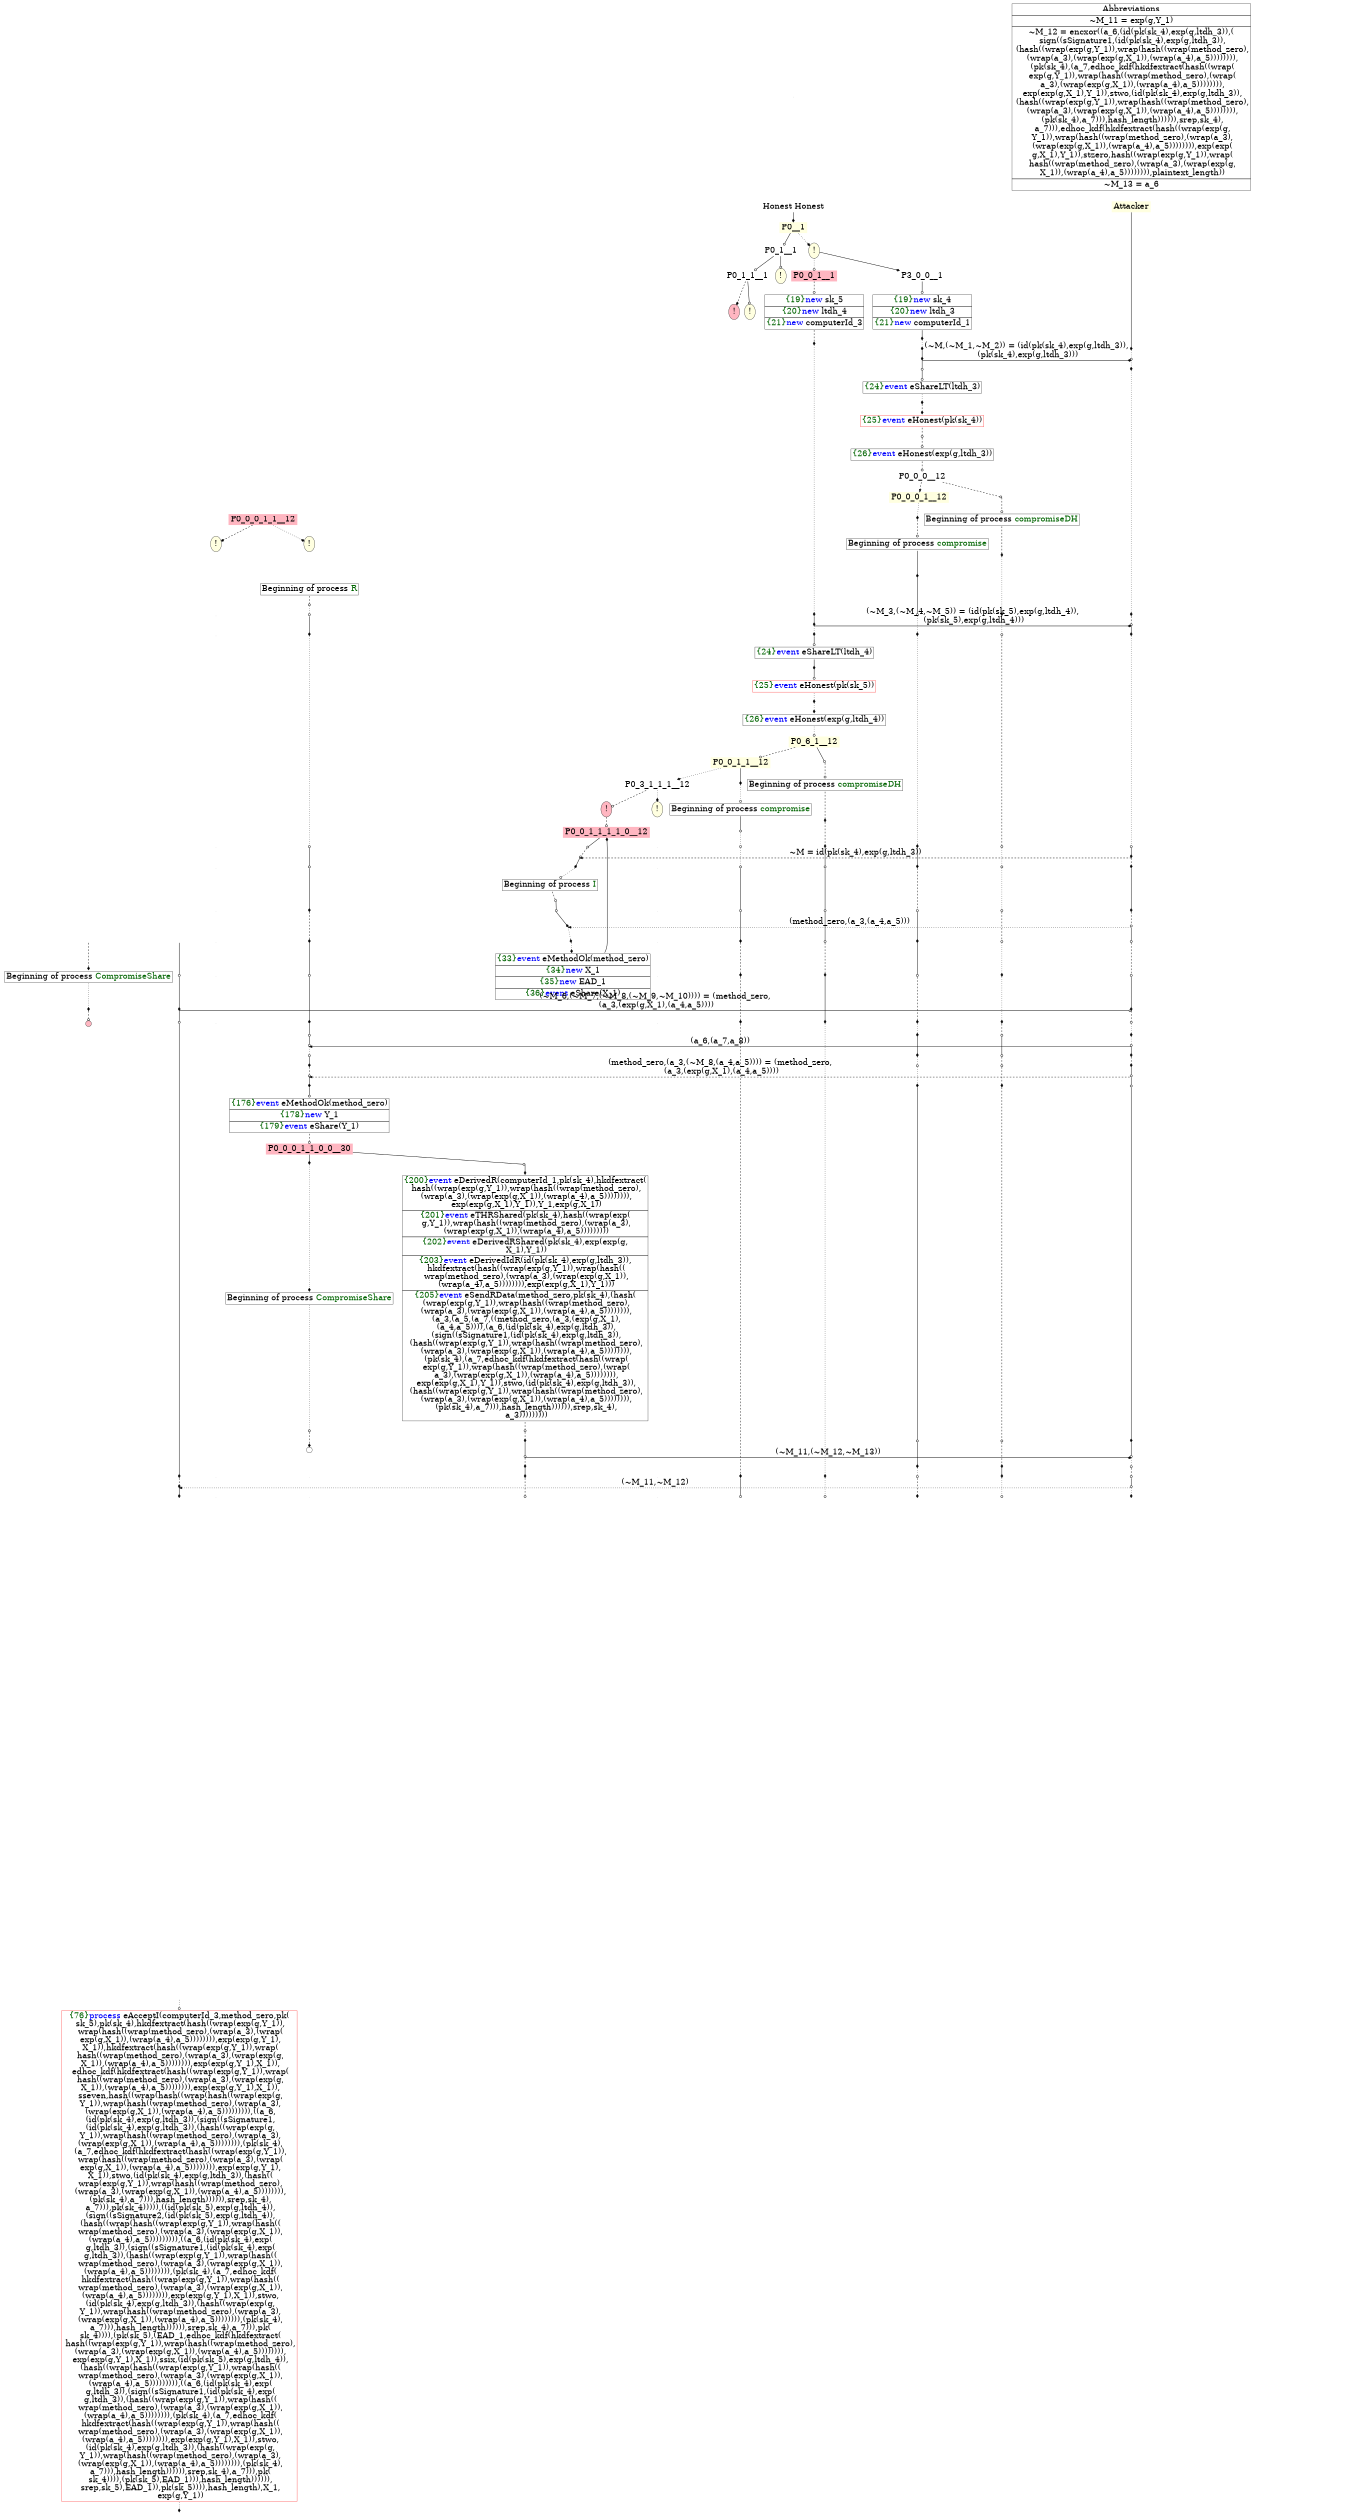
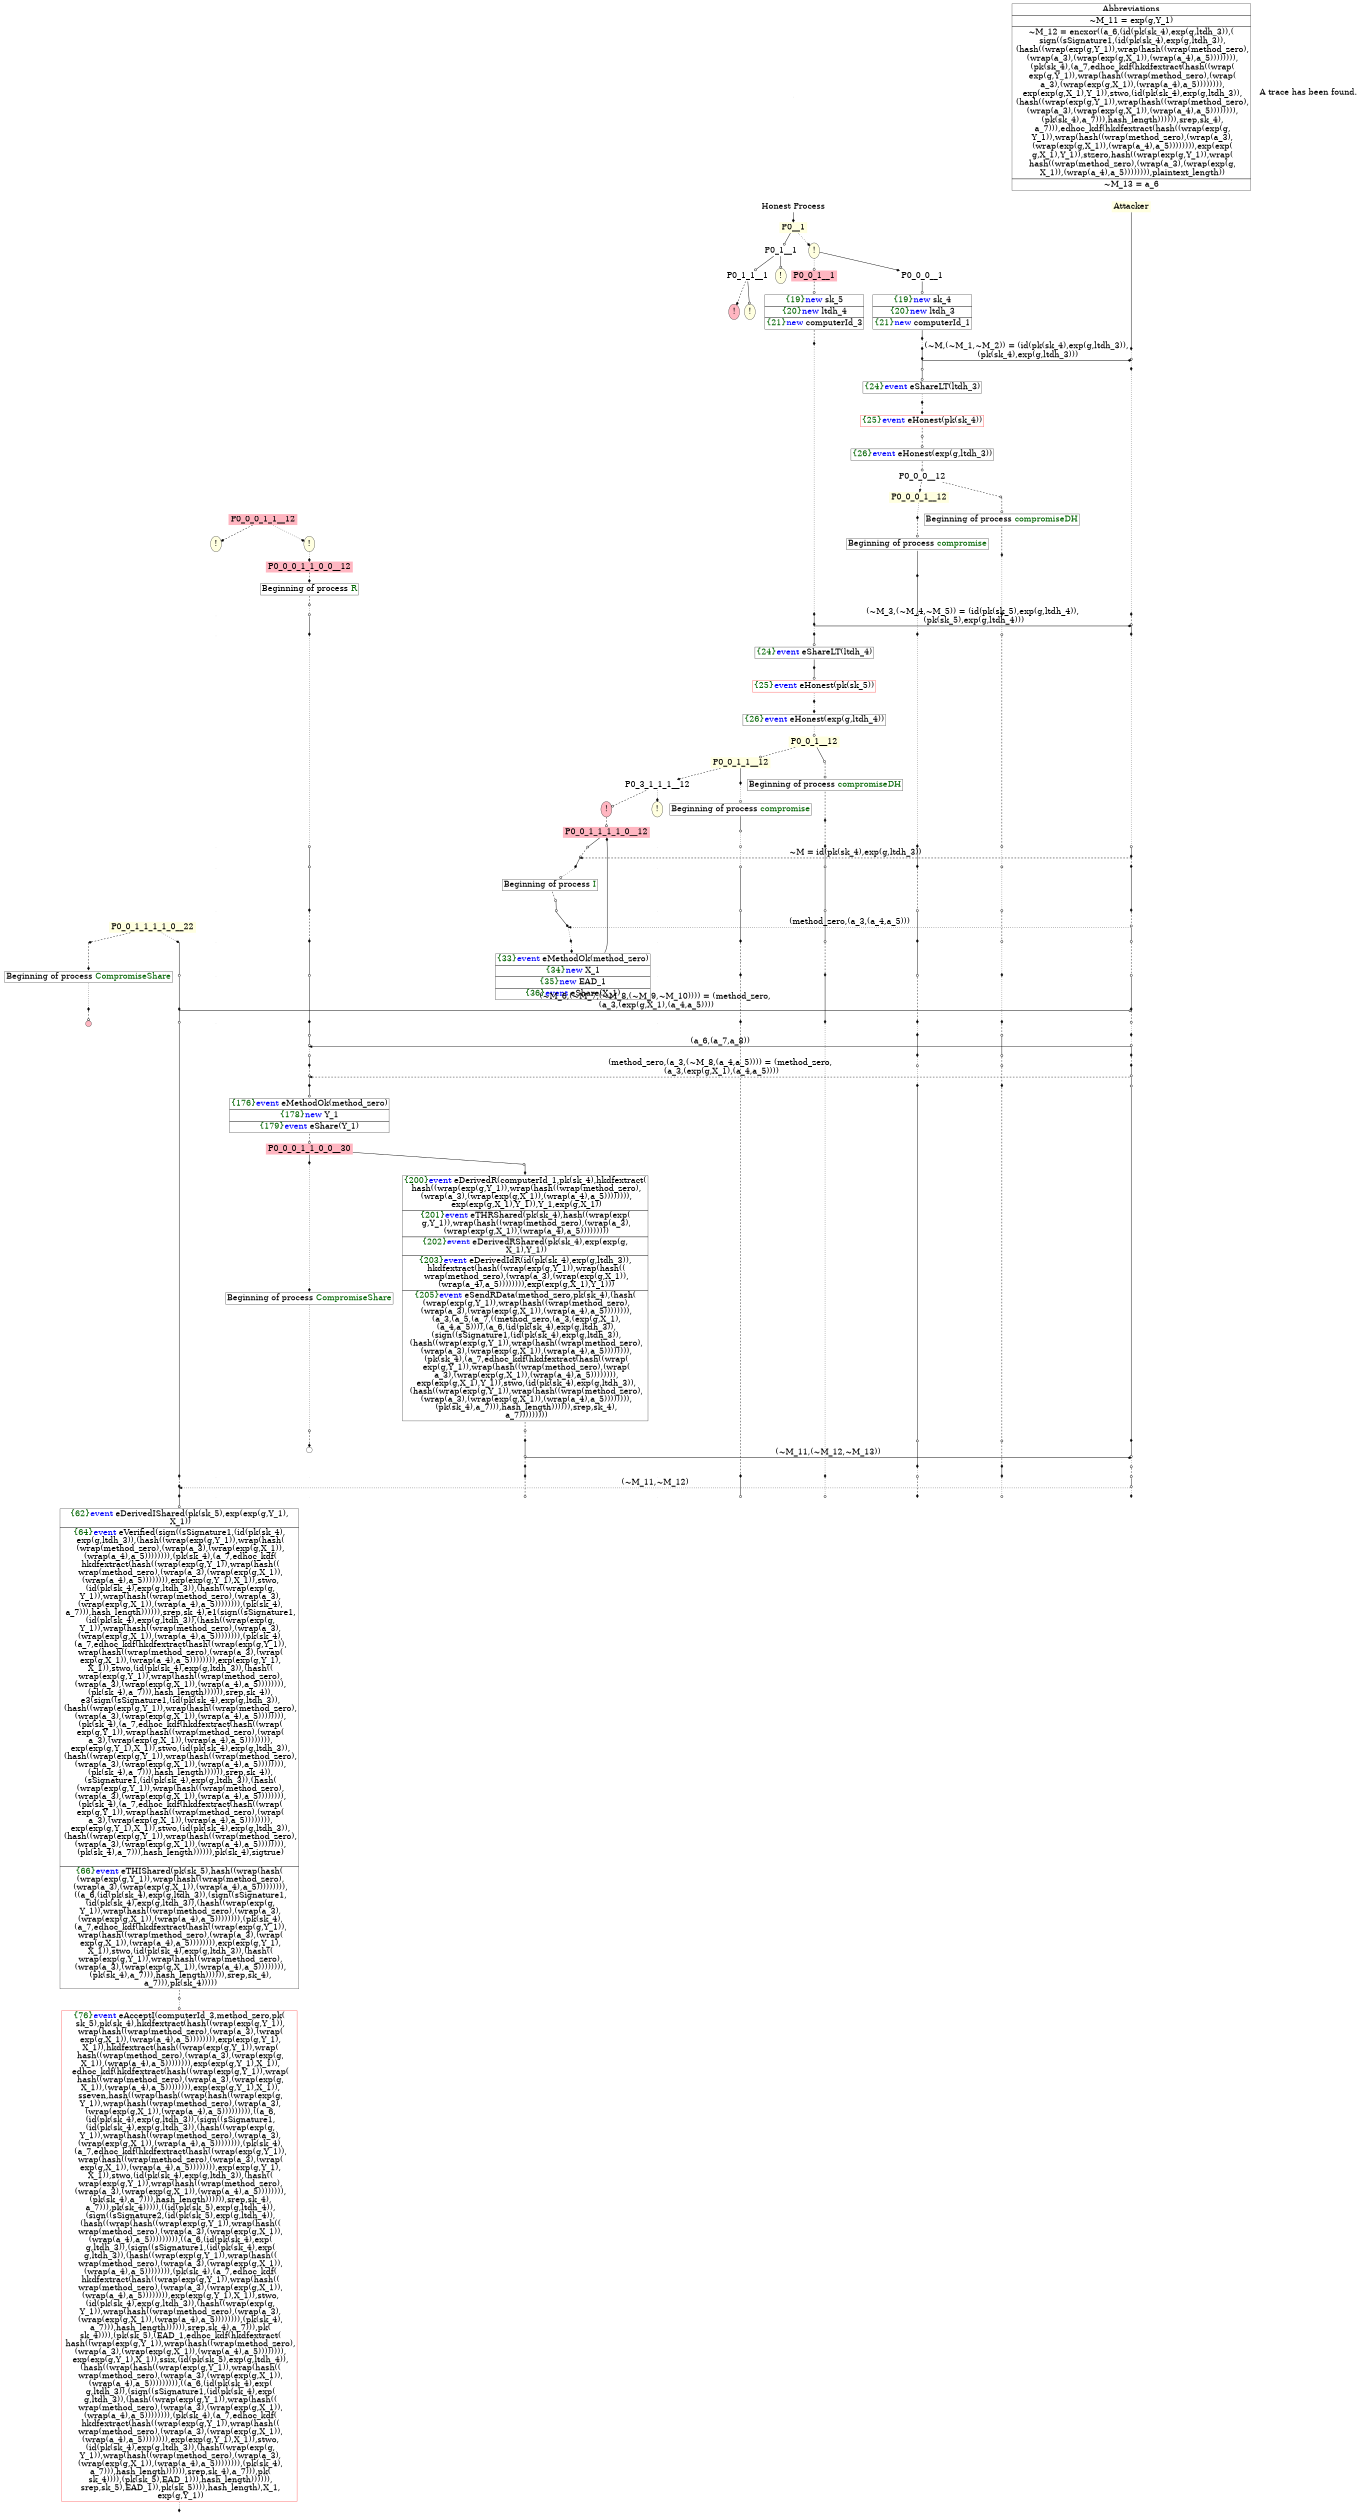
none -> (1309, 97)
(793, 207) -> (793, 207)
(922, 276) -> (922, 276)
none -> (309, 567)
(814, 742) -> (814, 742)
(701, 773) -> (701, 773)
none -> (153, 927)
(525, 1415) -> (525, 1415)
none -> (179, 1749)
(105, 2016) -> (105, 2016)
